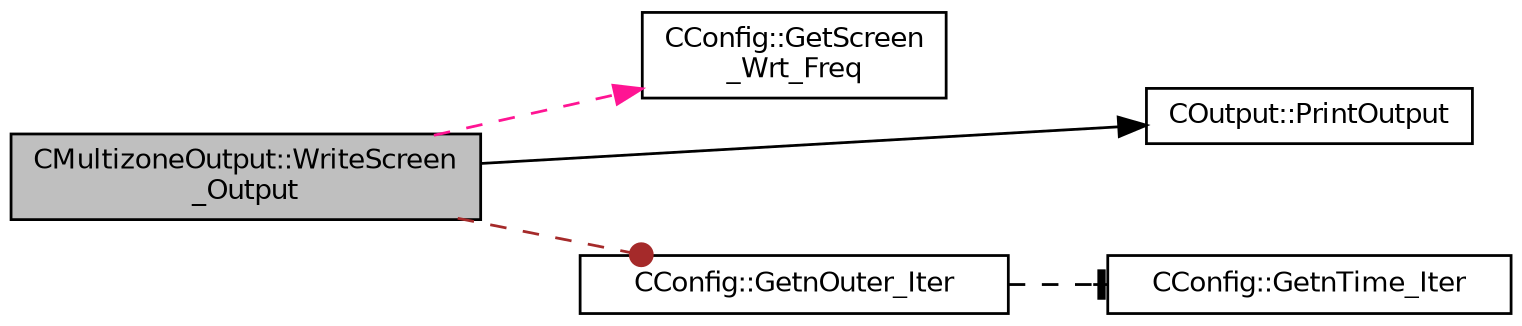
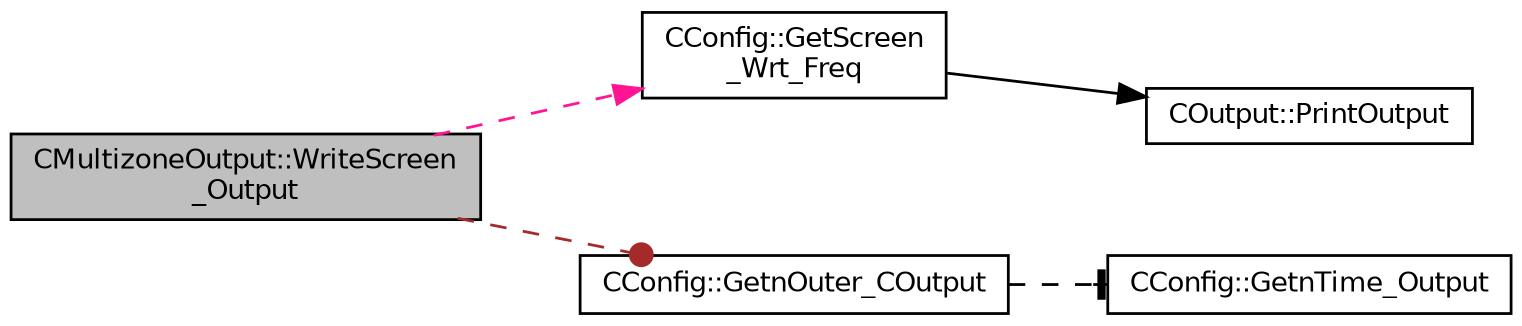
(800, 145) -> (1033, 83)
(794, 285) -> (794, 285)
(1309, 285) -> (1309, 285)
